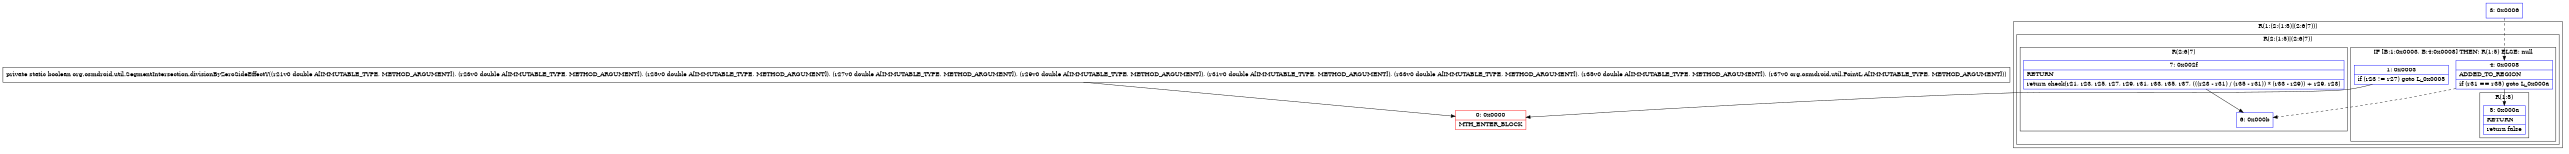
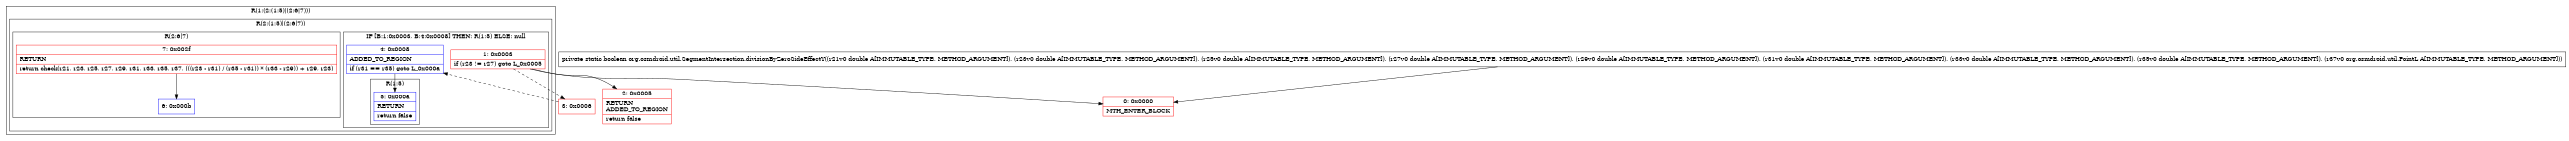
(2504, 11) -> (577, 107)
(2184, 75) -> (176, 59)
(2401, 75) -> (498, 59)
none -> (537, 83)
(2367, 105) -> none
none -> (637, 107)
